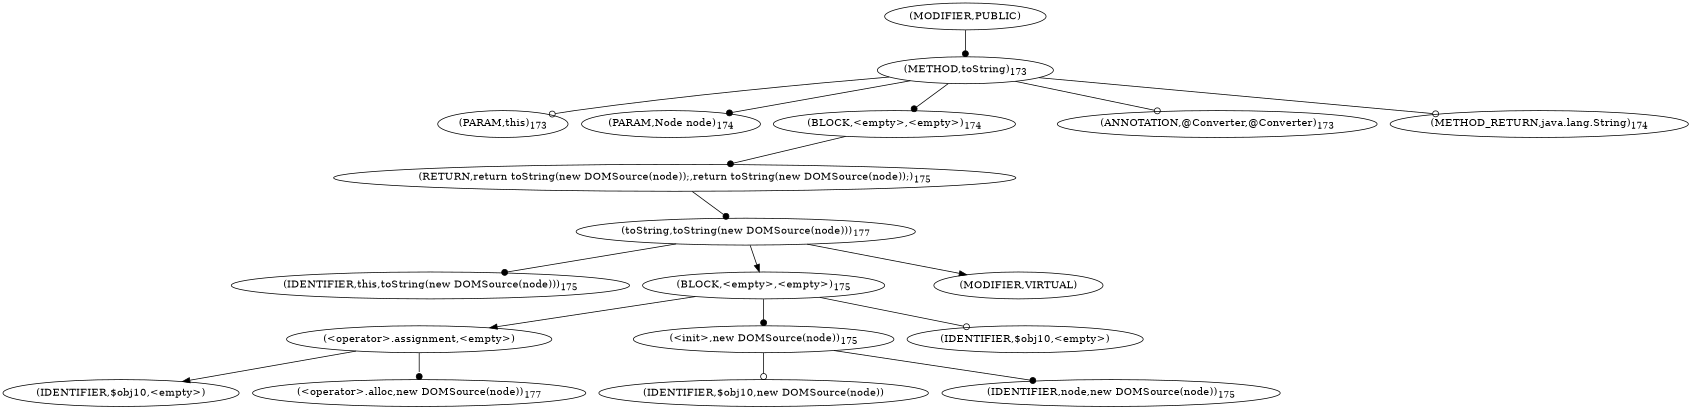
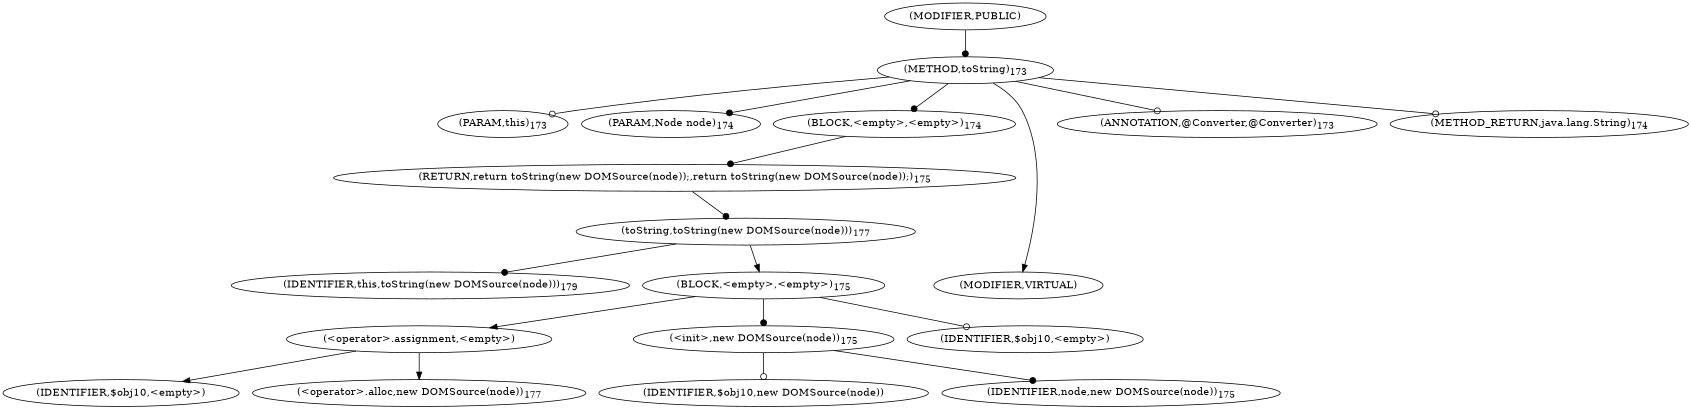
(883, 259) -> (1037, 167)
(569, 284) -> (569, 284)
(419, 362) -> (419, 362)
